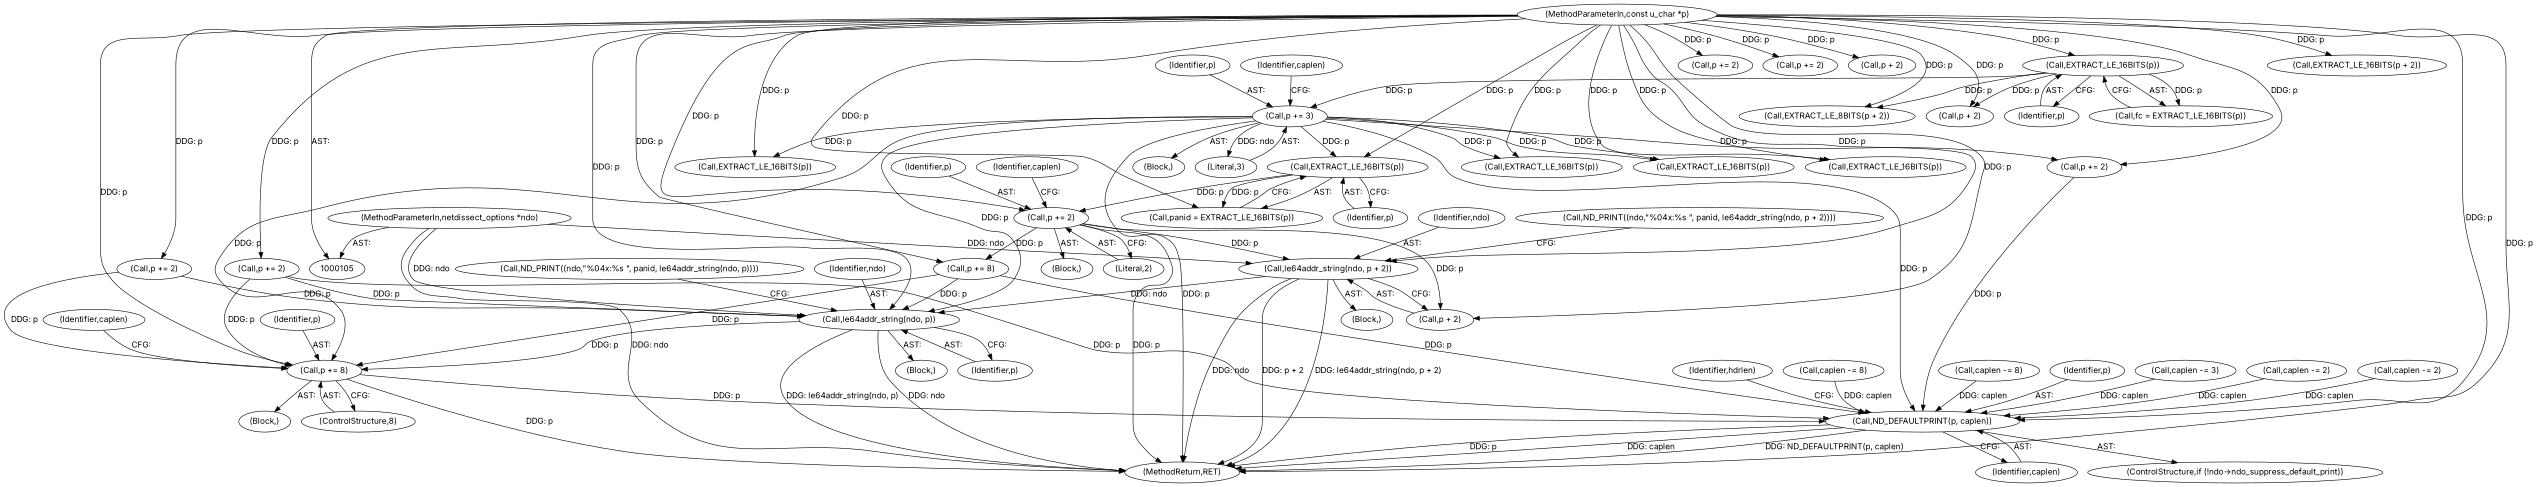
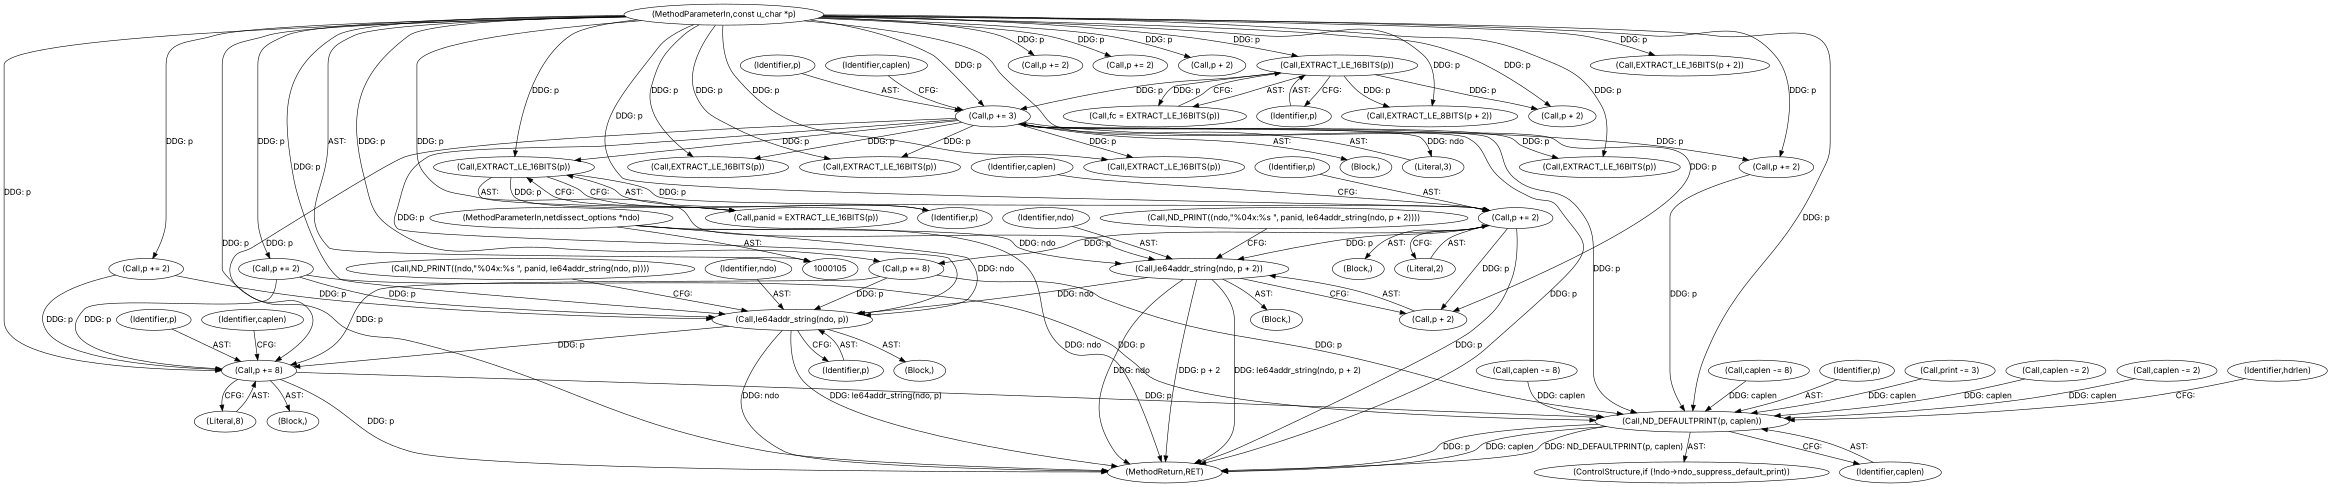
(958, 60) -> (905, 42)
(2186, 371) -> (1950, 371)
(358, 422) -> (225, 422)
